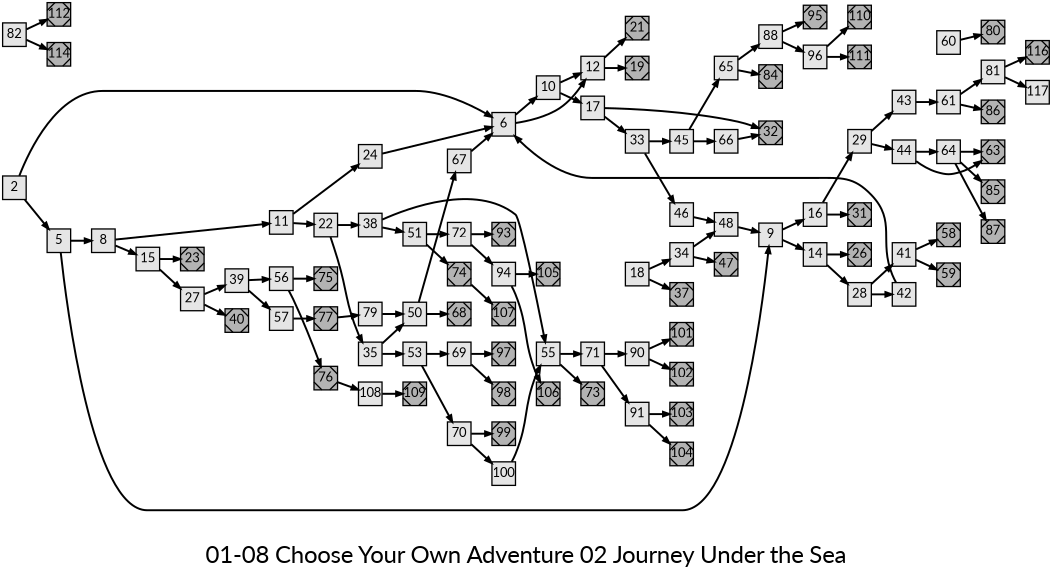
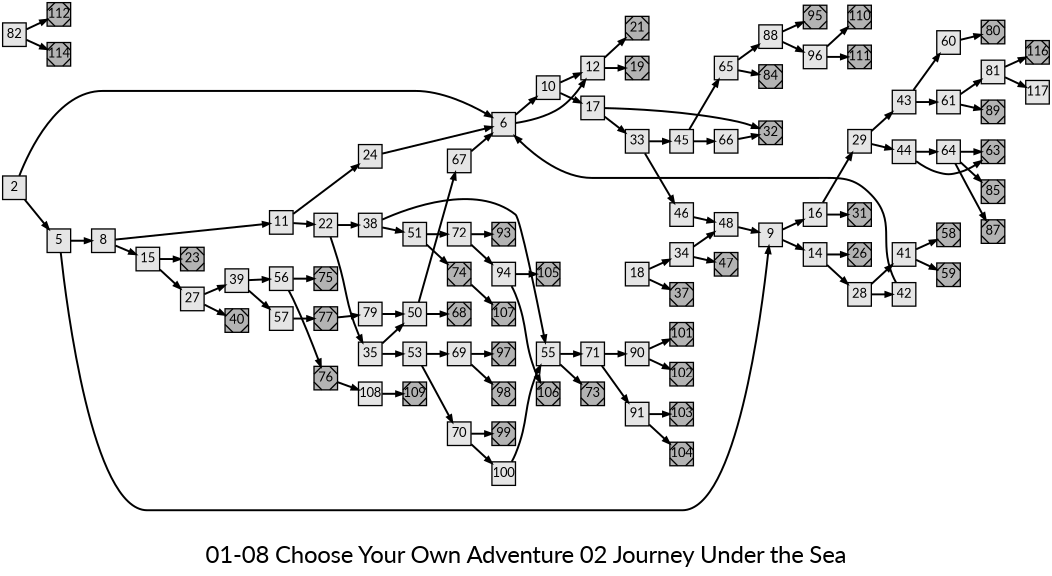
none -> (924, 75)
(993, 112) -> (993, 112)
